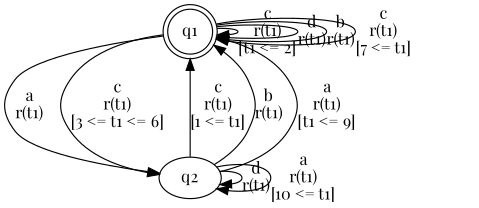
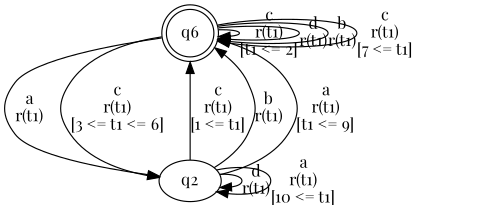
(190, 32) -> (190, 33)
